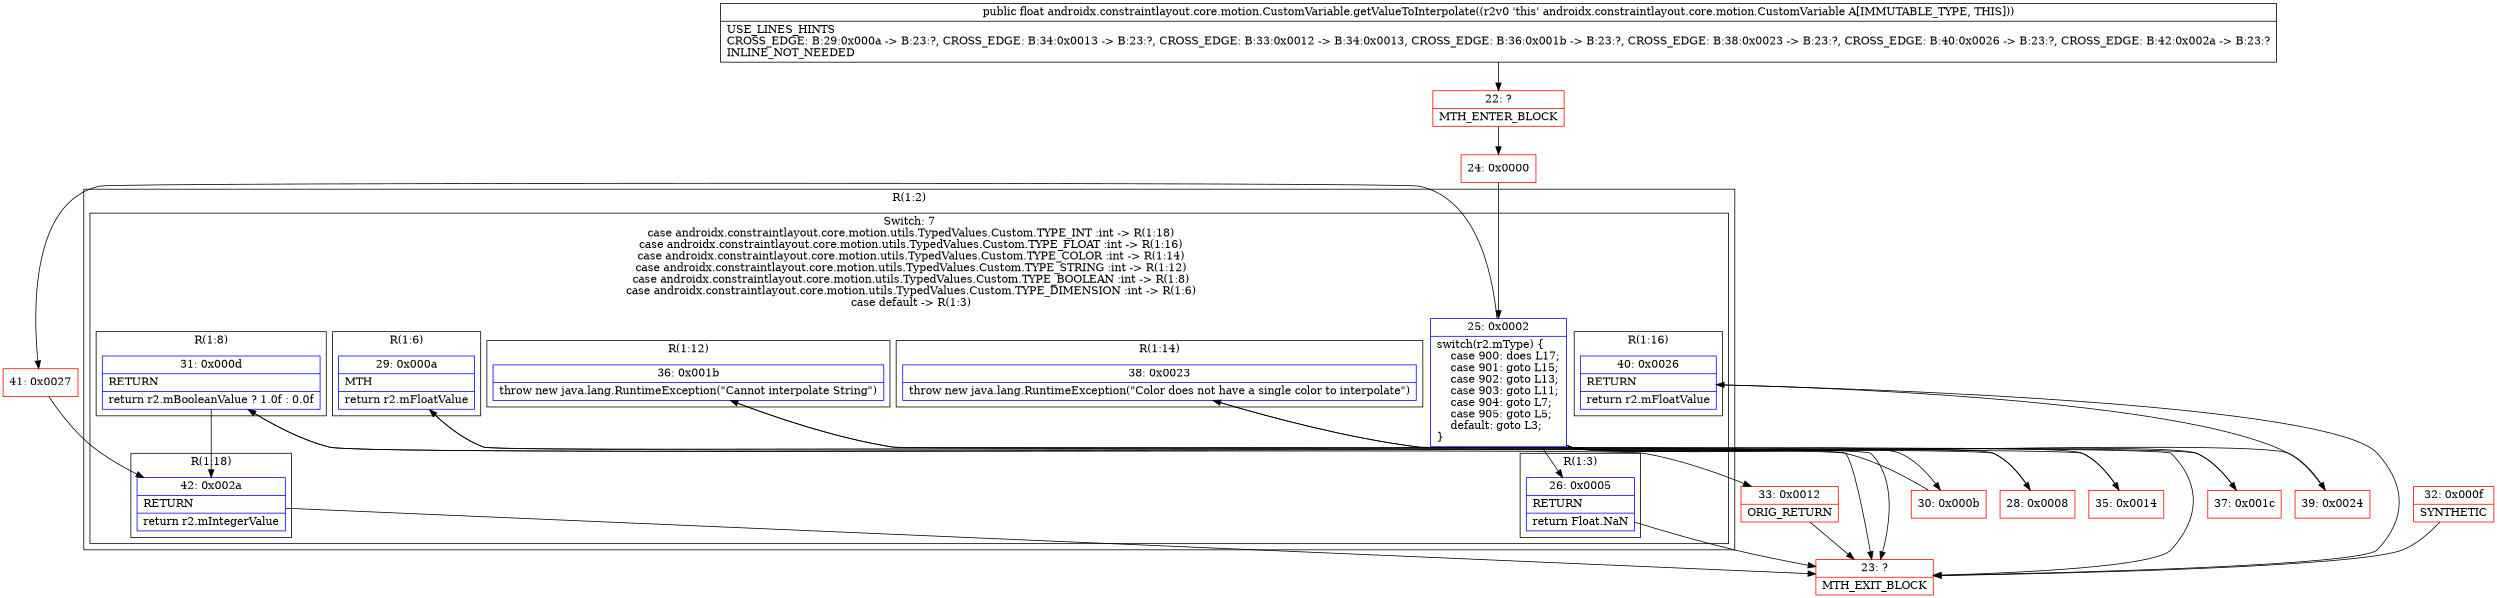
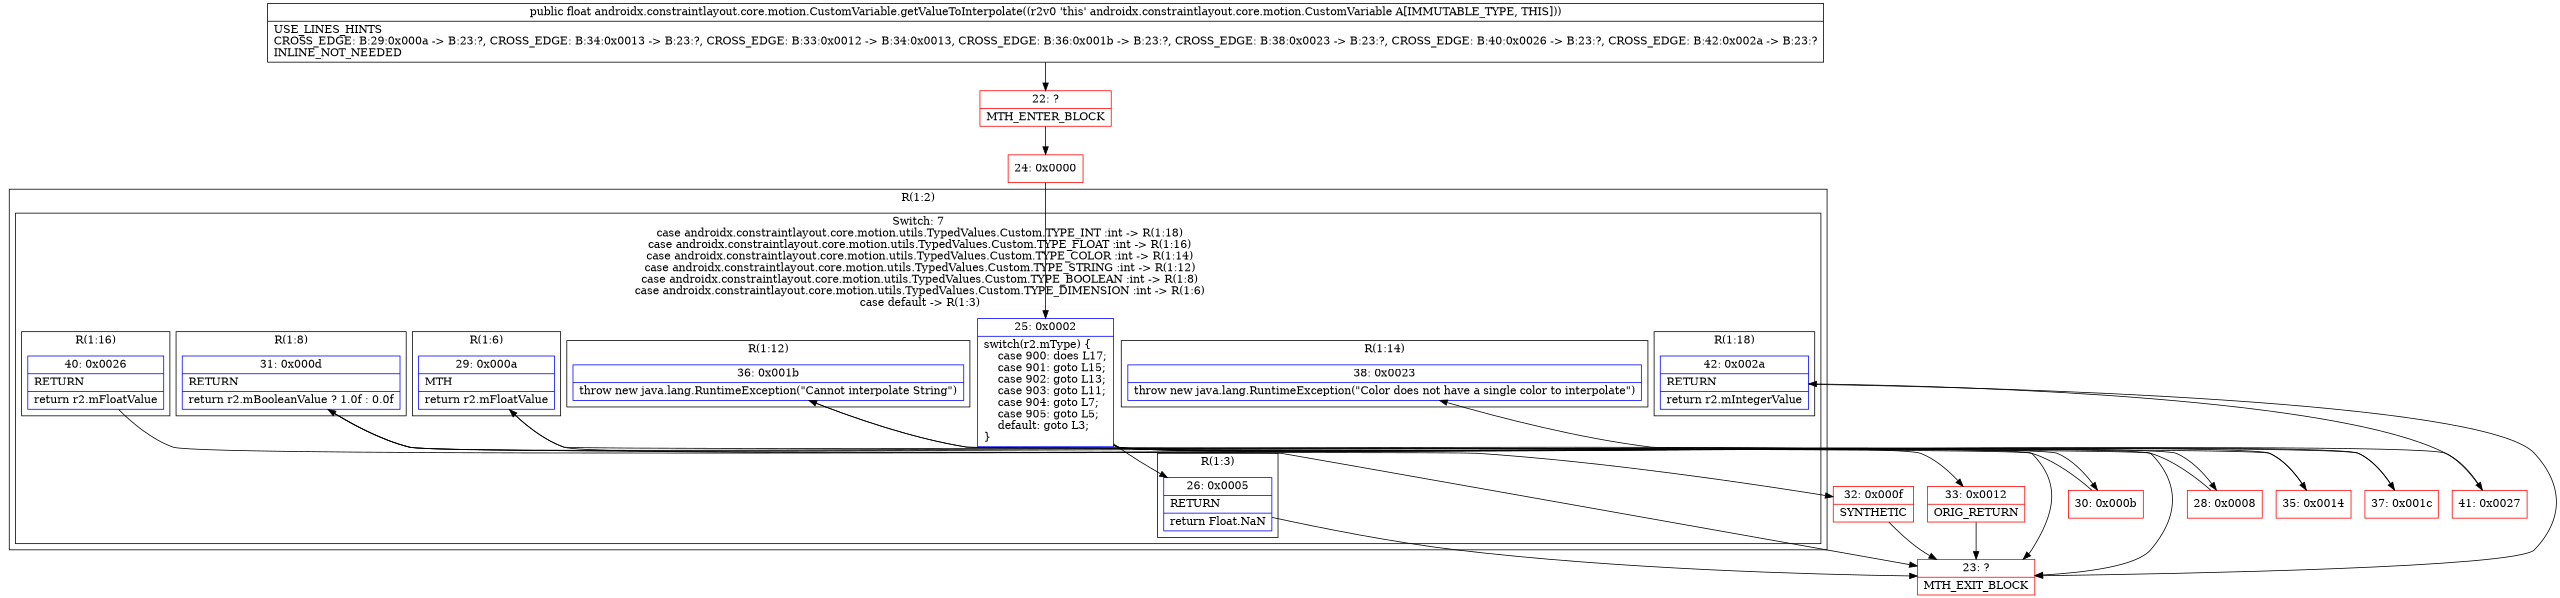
(211, 440) -> (1074, 452)
(2181, 465) -> none
(2332, 504) -> none
